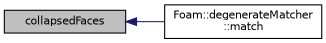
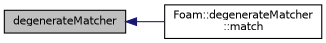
(65, 22) -> (65, 22)
